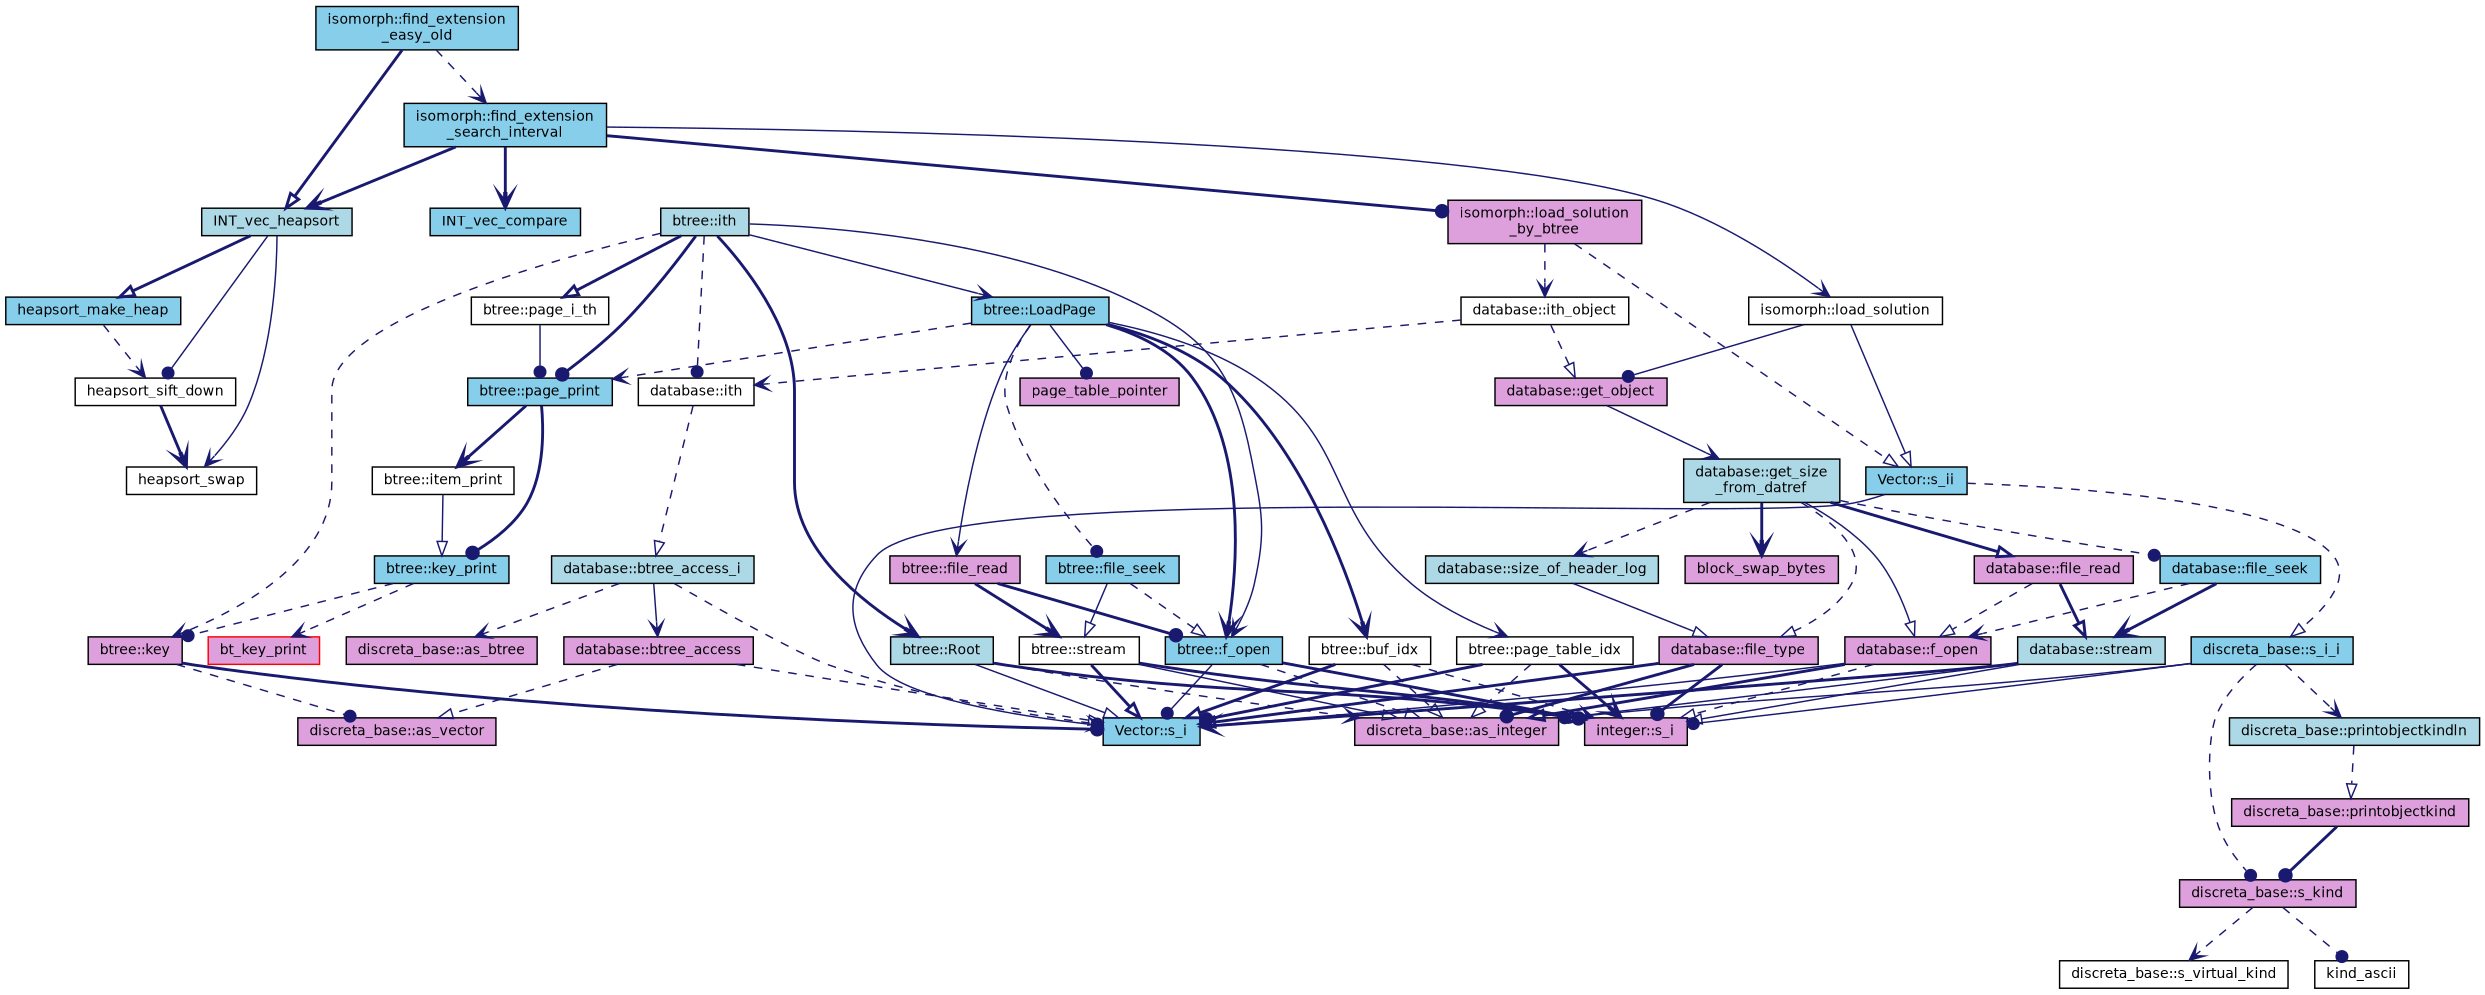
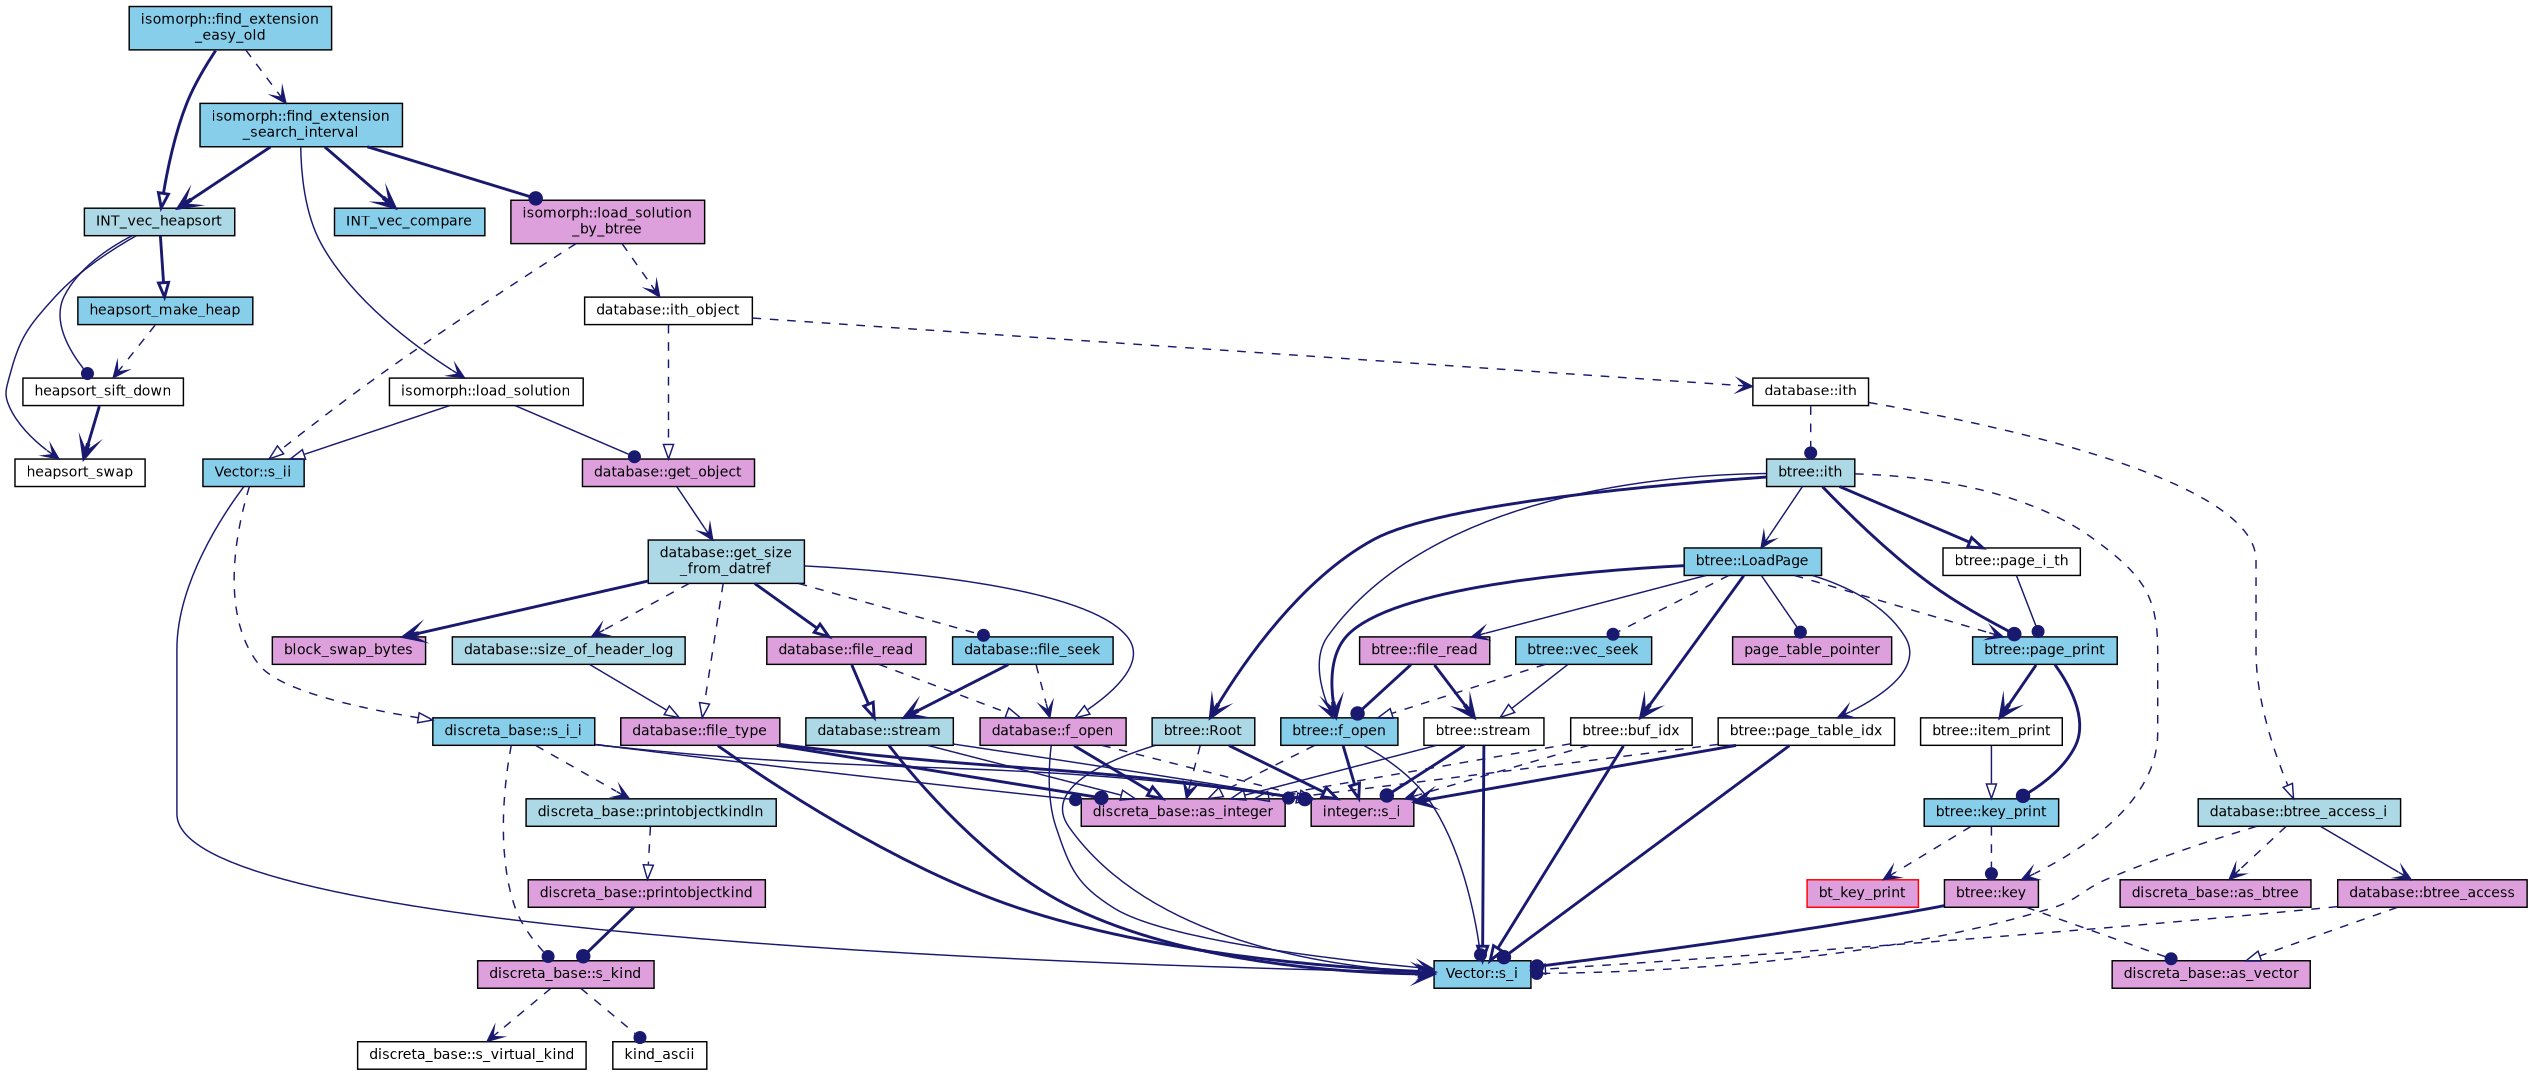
(701, 301) -> (1811, 427)
(1113, 570) -> (1584, 651)
(1506, 686) -> (1559, 764)
